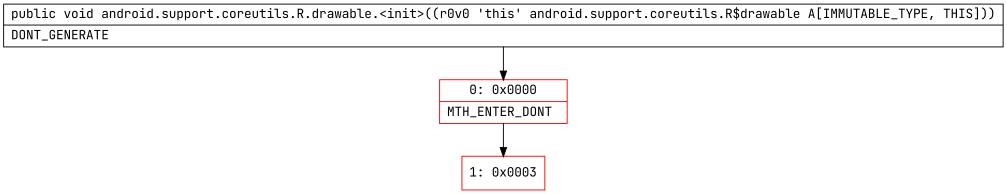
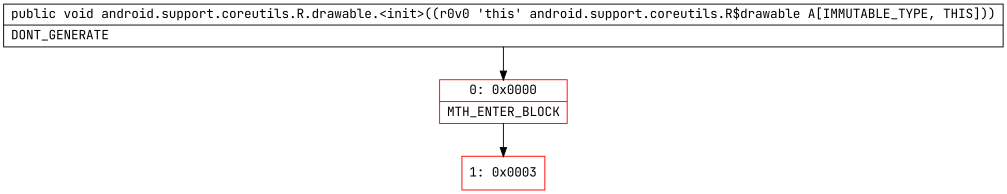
(500, 112) -> (503, 112)
